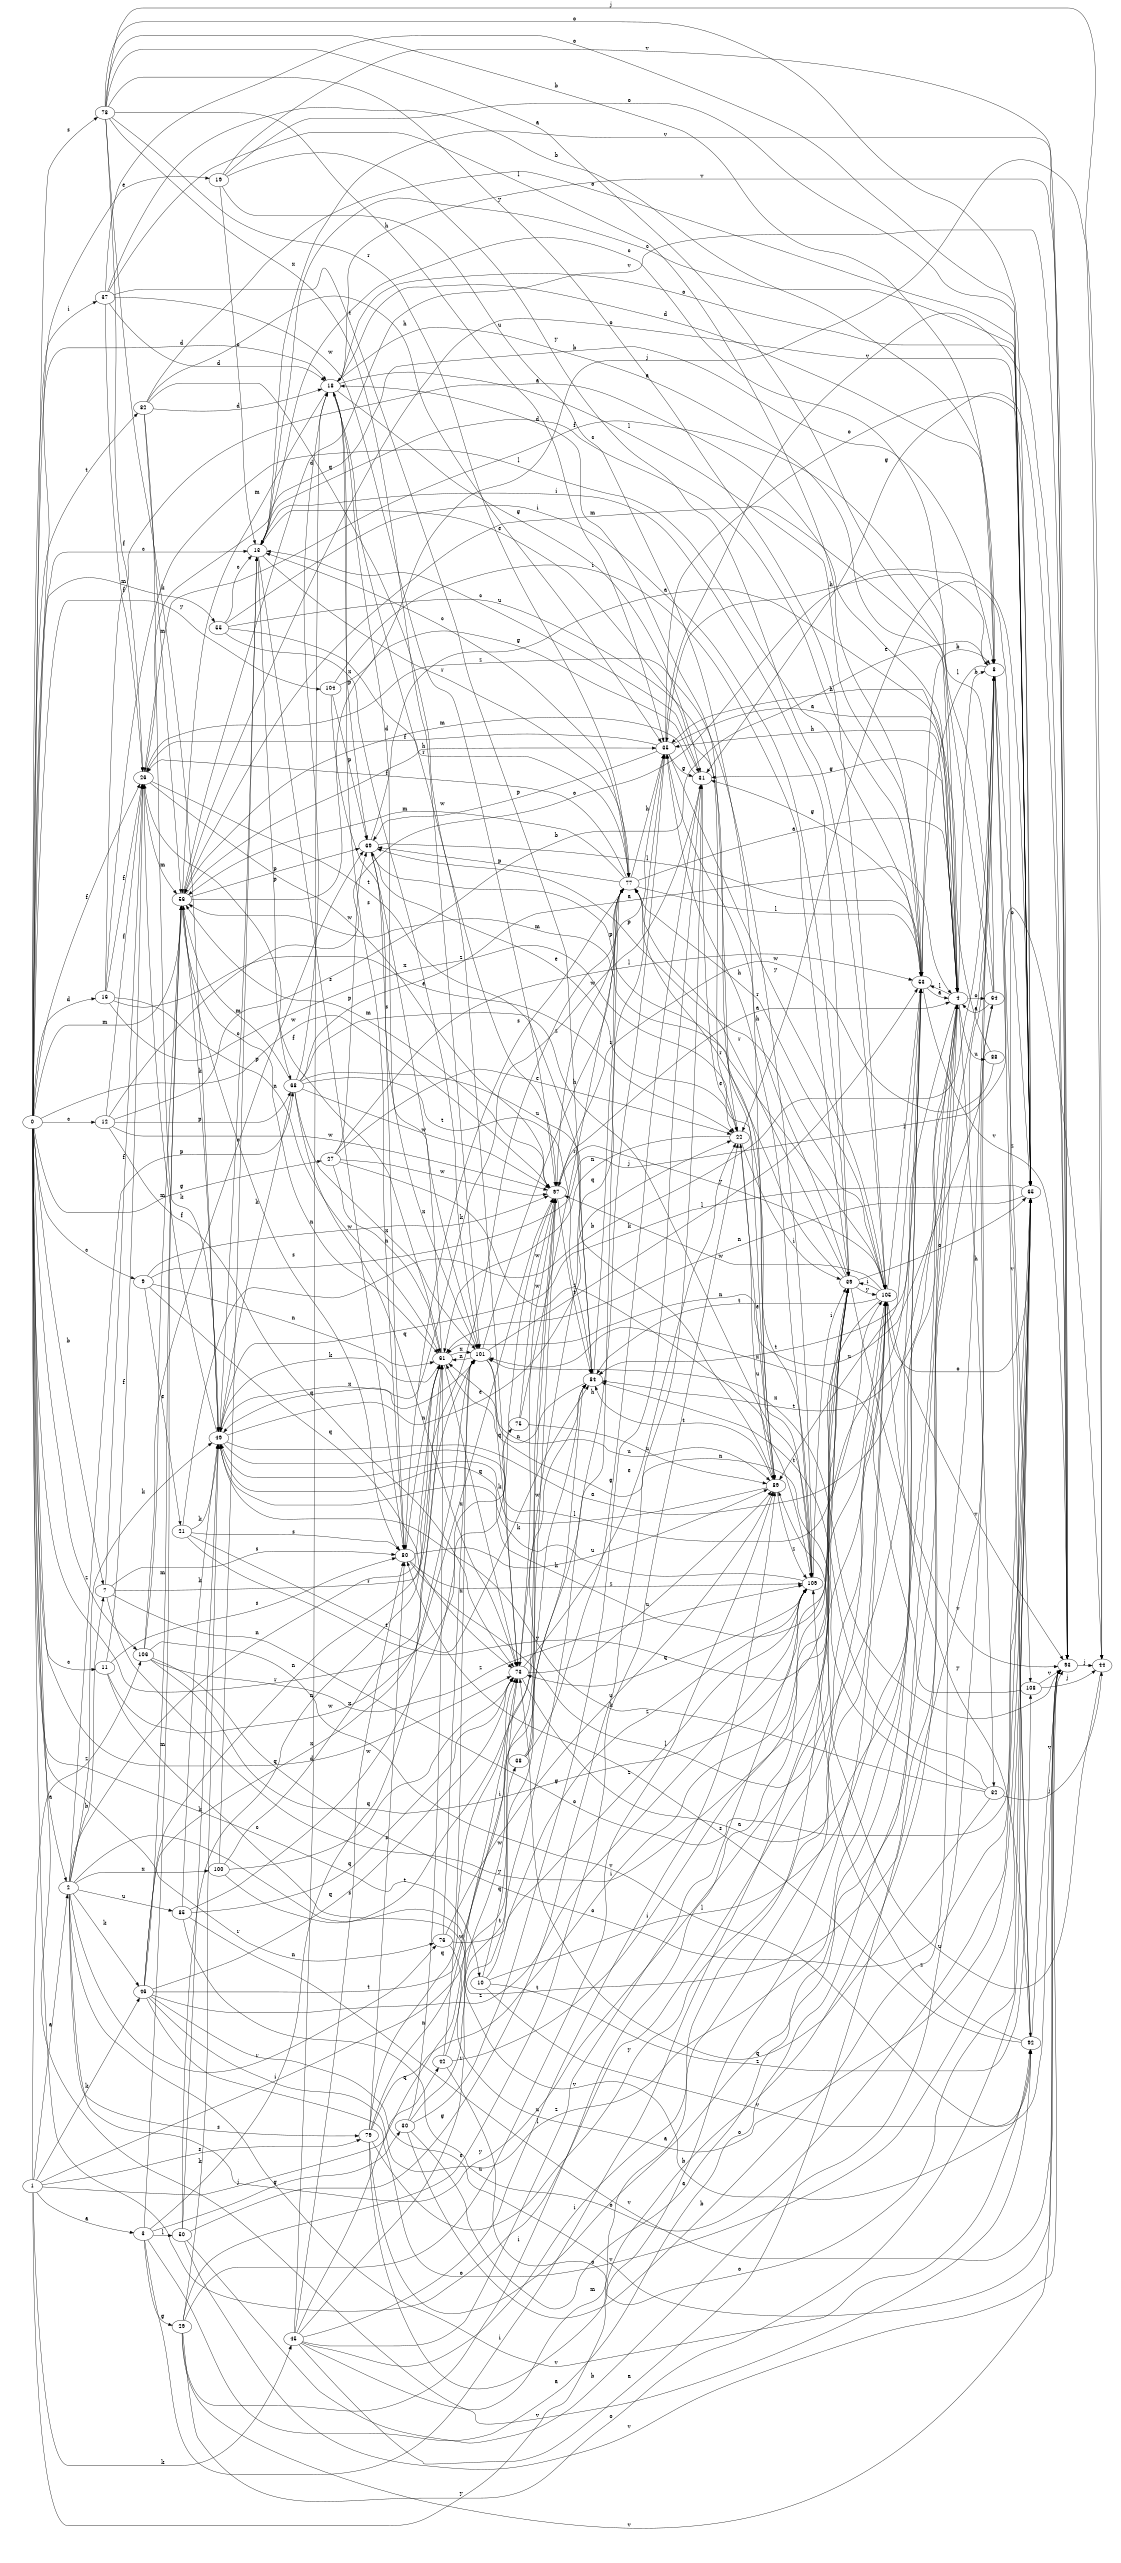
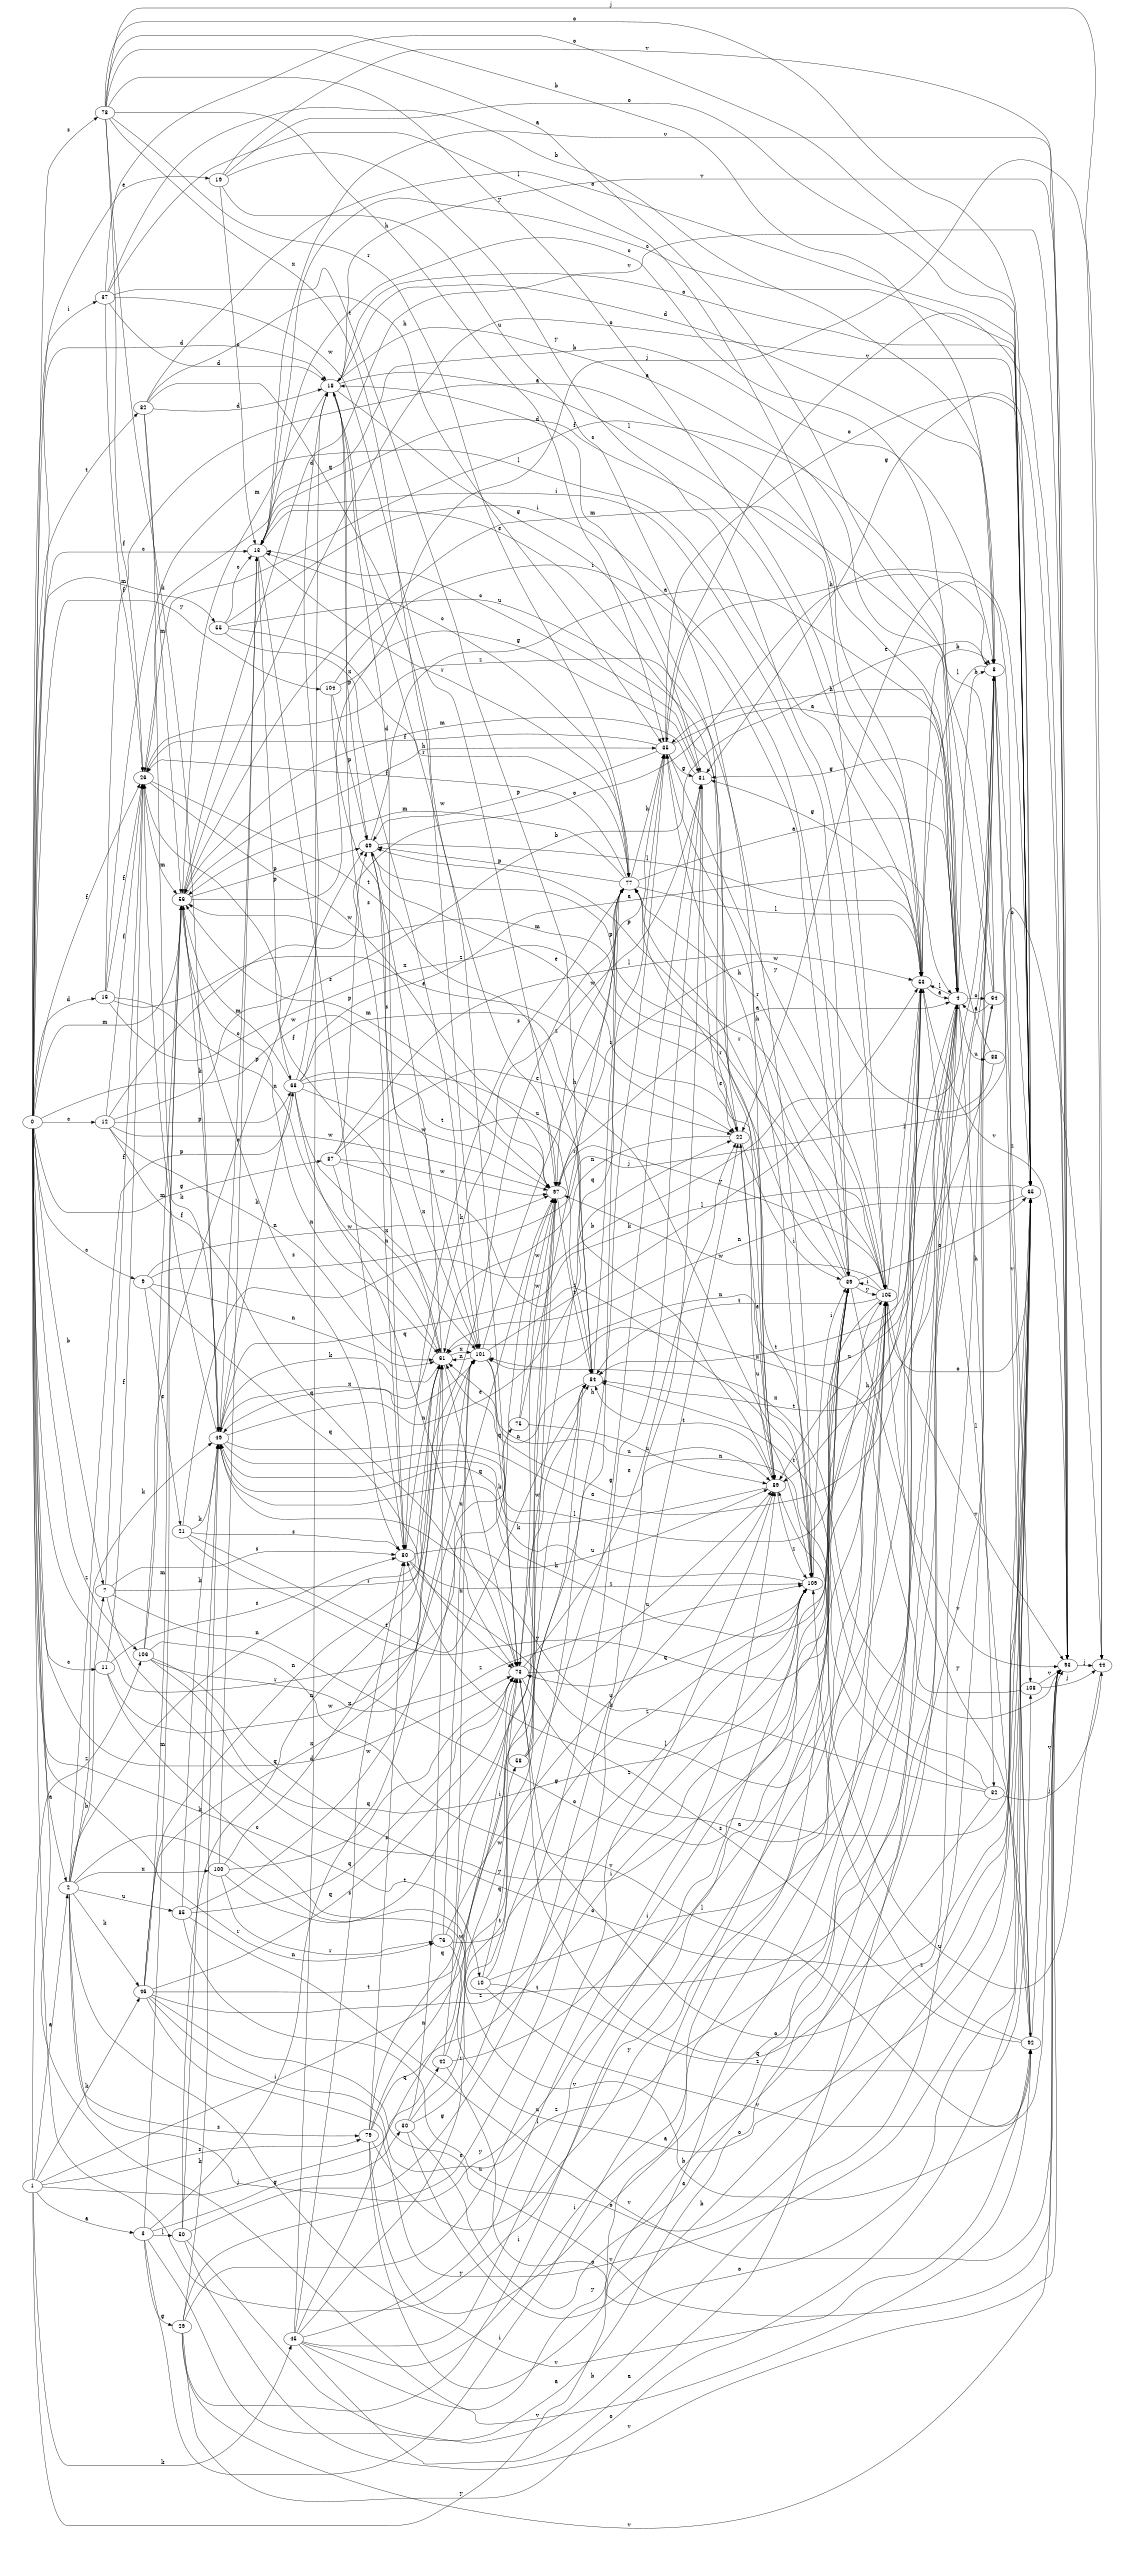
(934, 736) -> (918, 1197)
(331, 1159) -> (331, 1159)
none -> (281, 1233)
none -> (983, 1514)
(519, 1761) -> (519, 1761)
none -> (964, 1909)
(218, 2071) -> (300, 1950)
(461, 2273) -> (461, 2273)
(593, 2290) -> (593, 2290)
